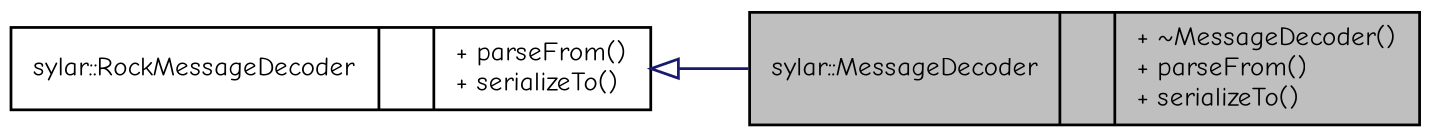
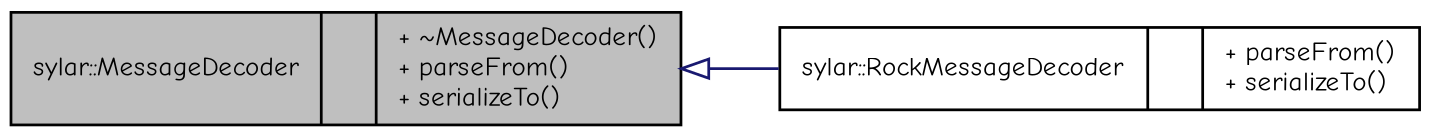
(714, 69) -> (744, 69)
